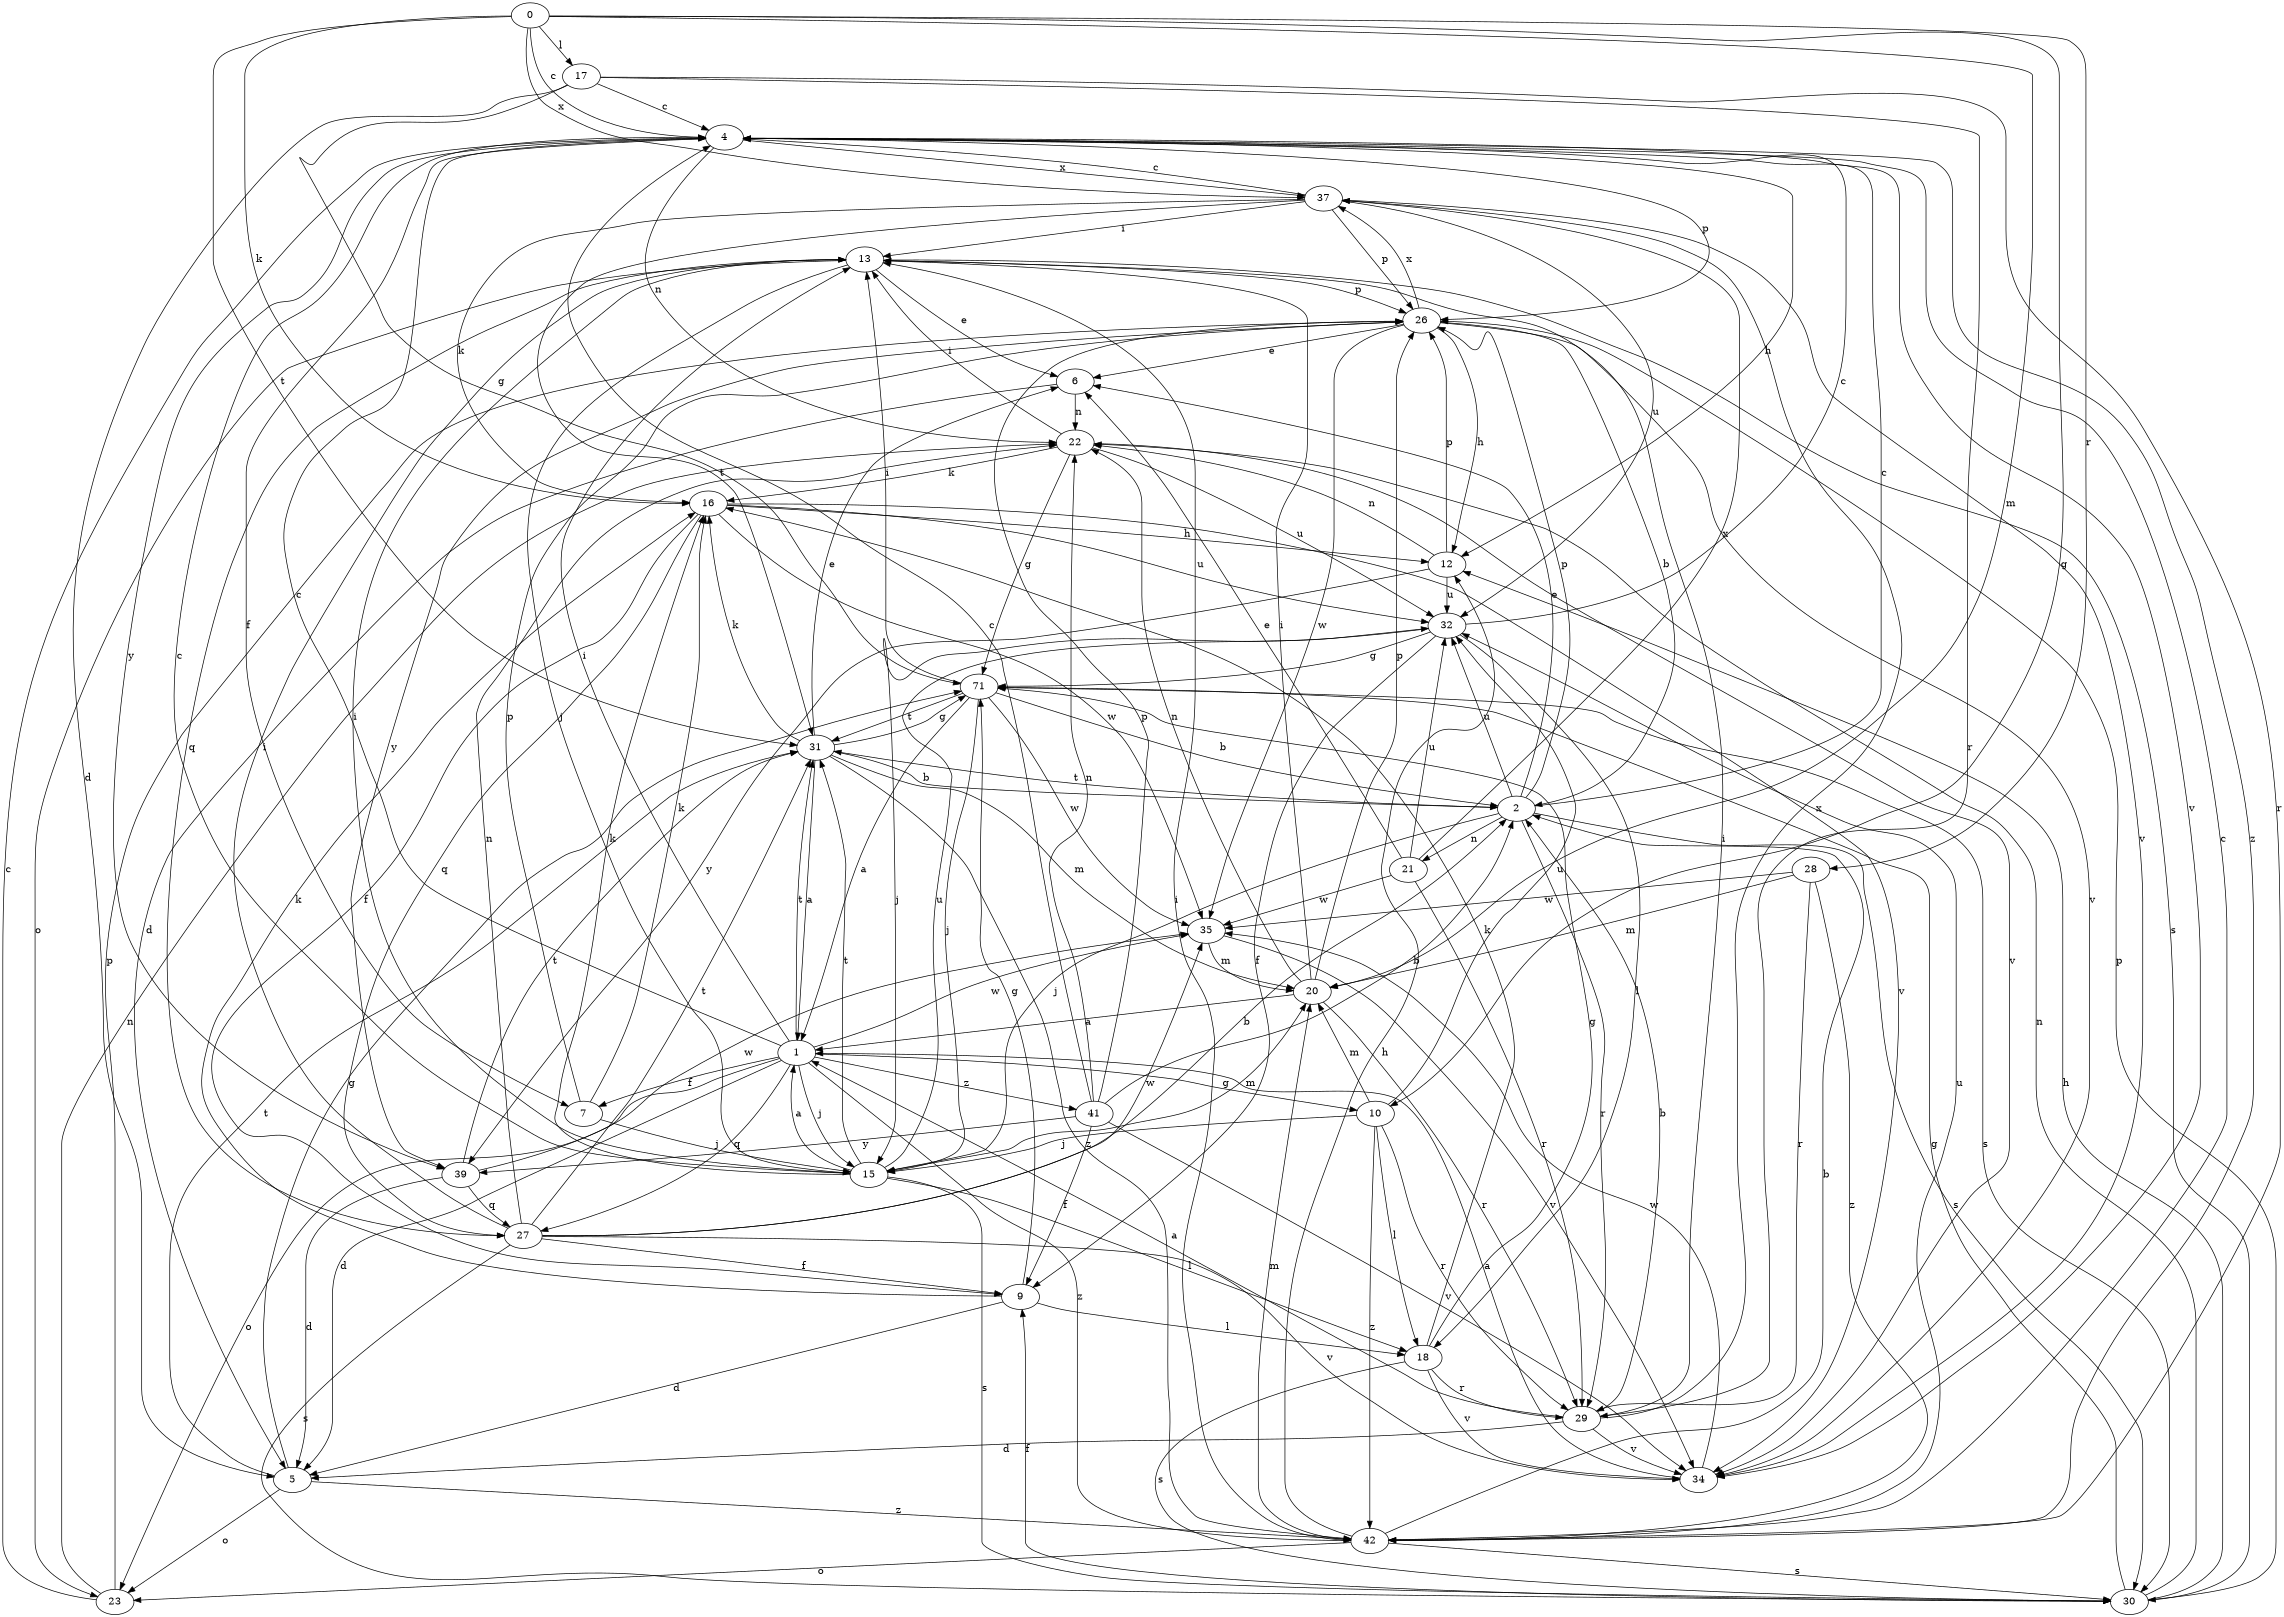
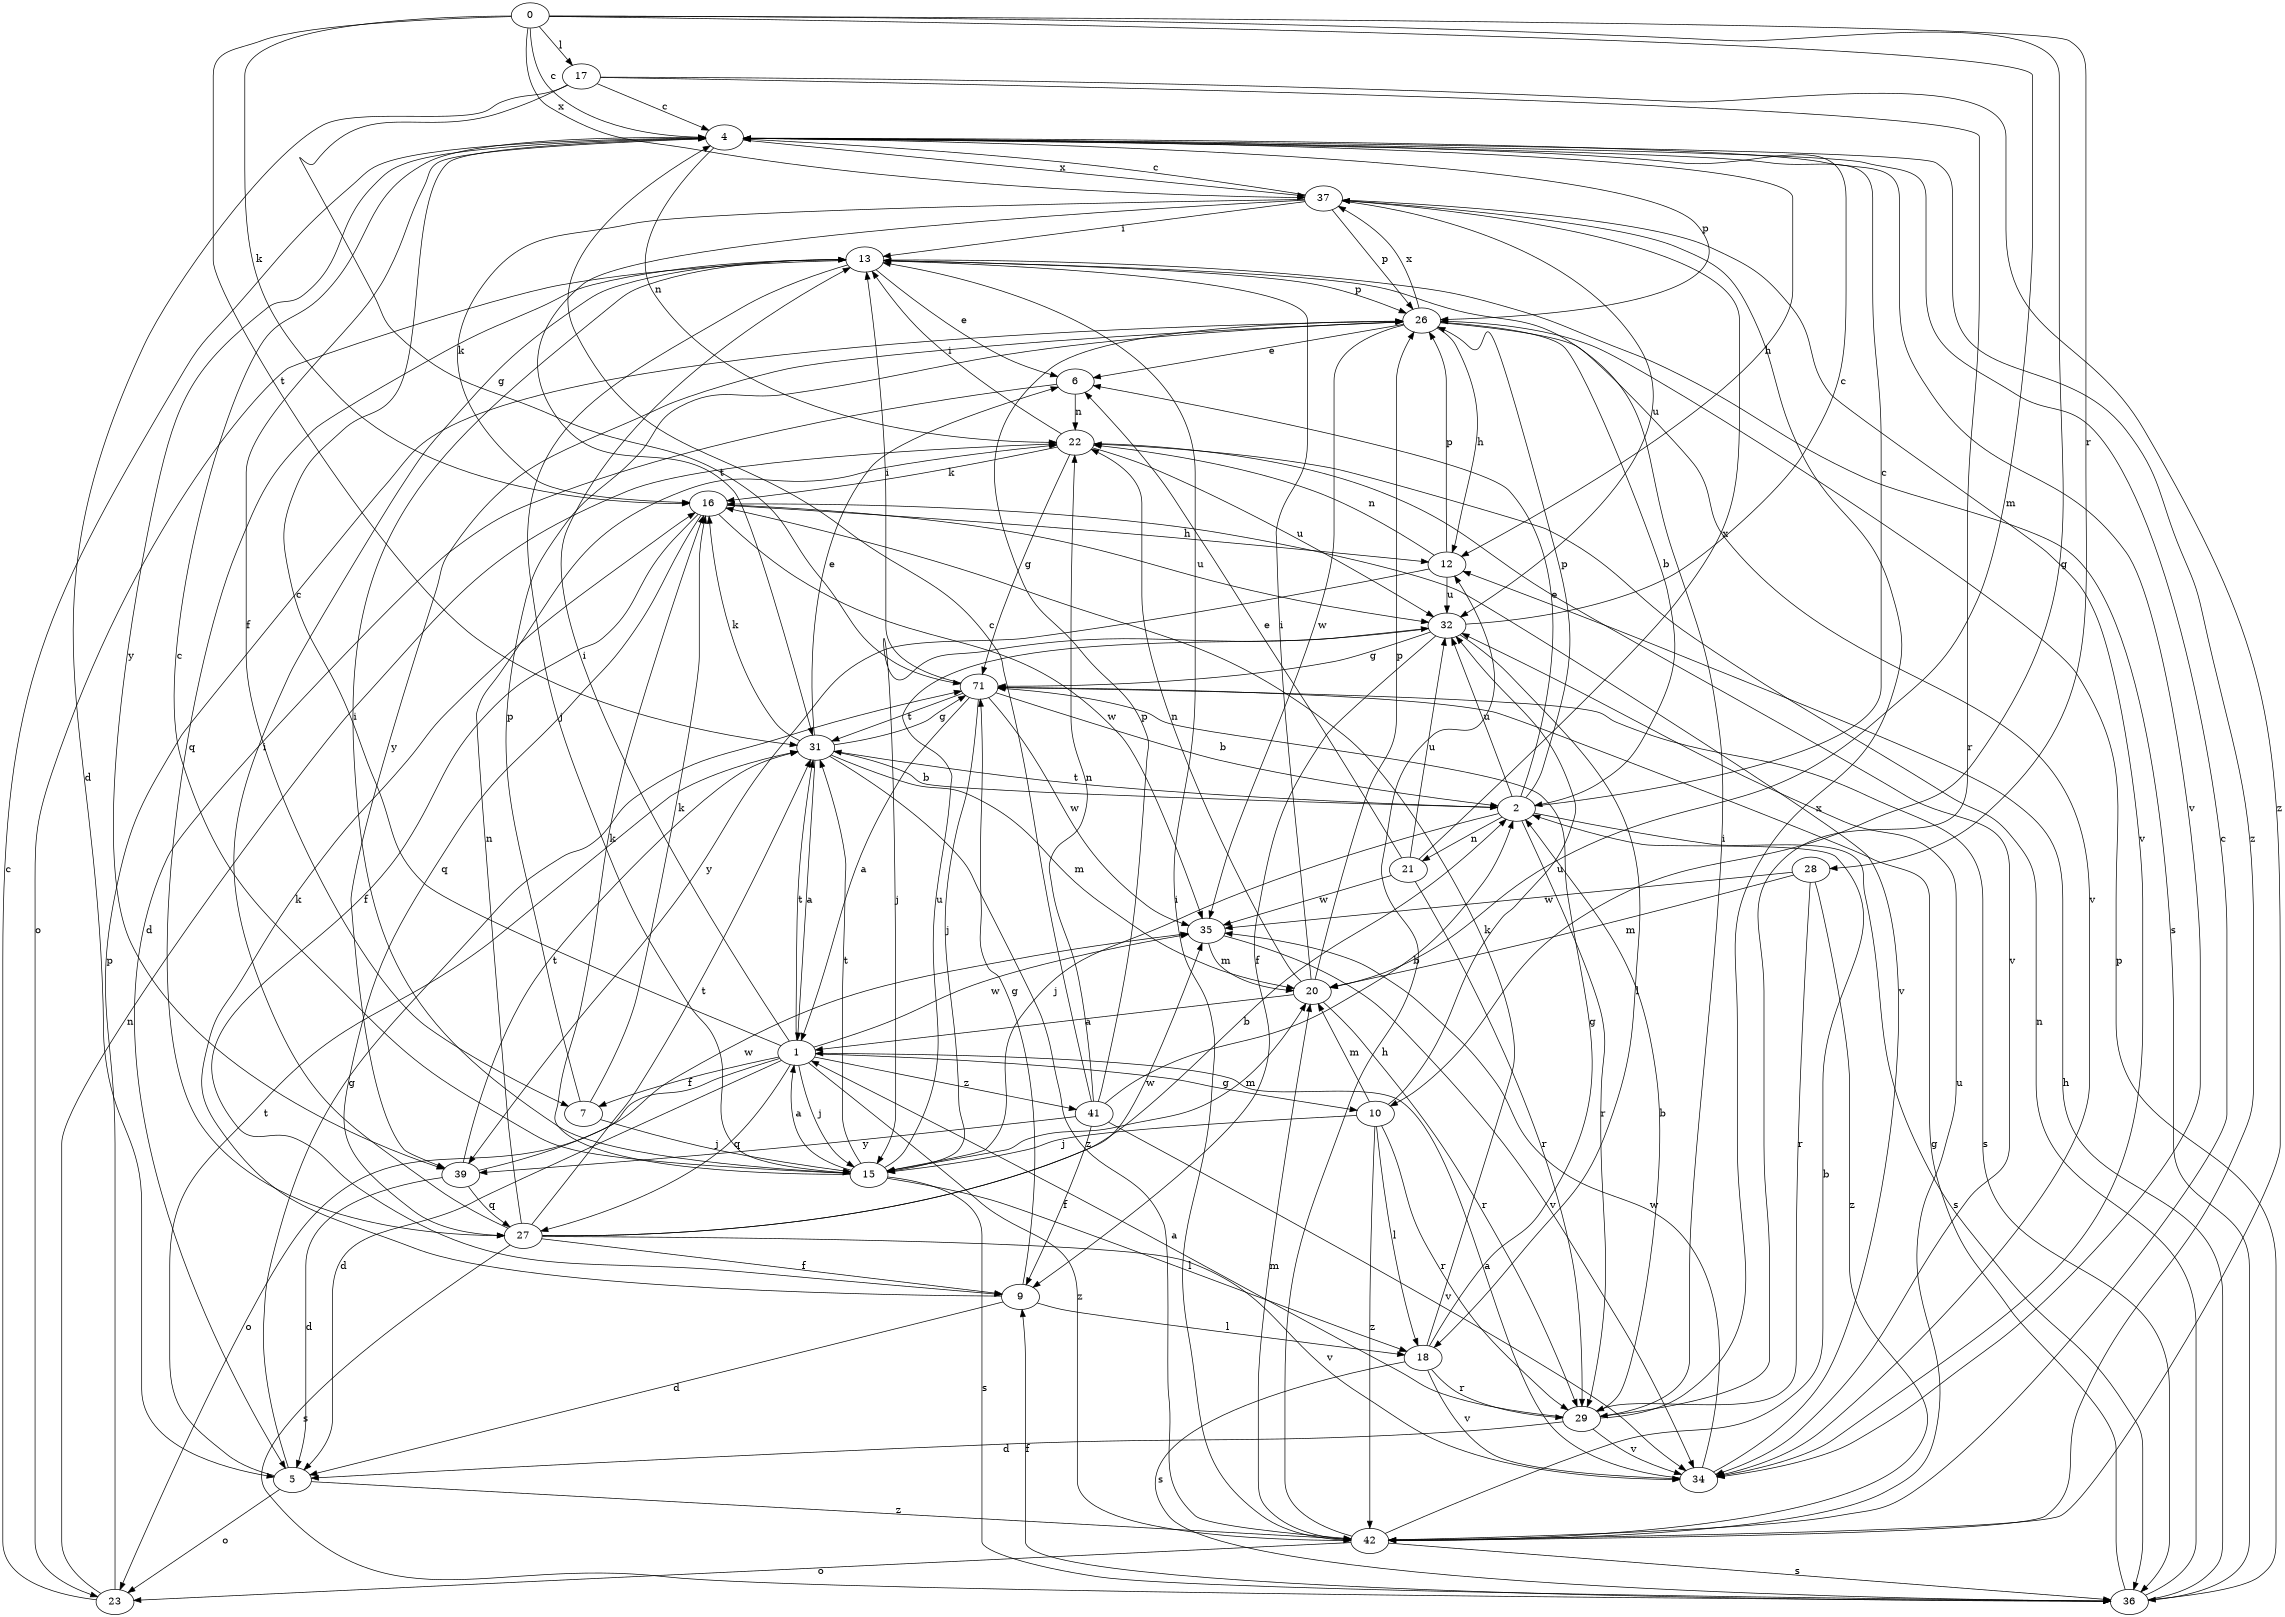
(1640, 702) -> (1646, 706)
(2279, 809) -> (2280, 809)
(2129, 1602) -> (2129, 1602)
